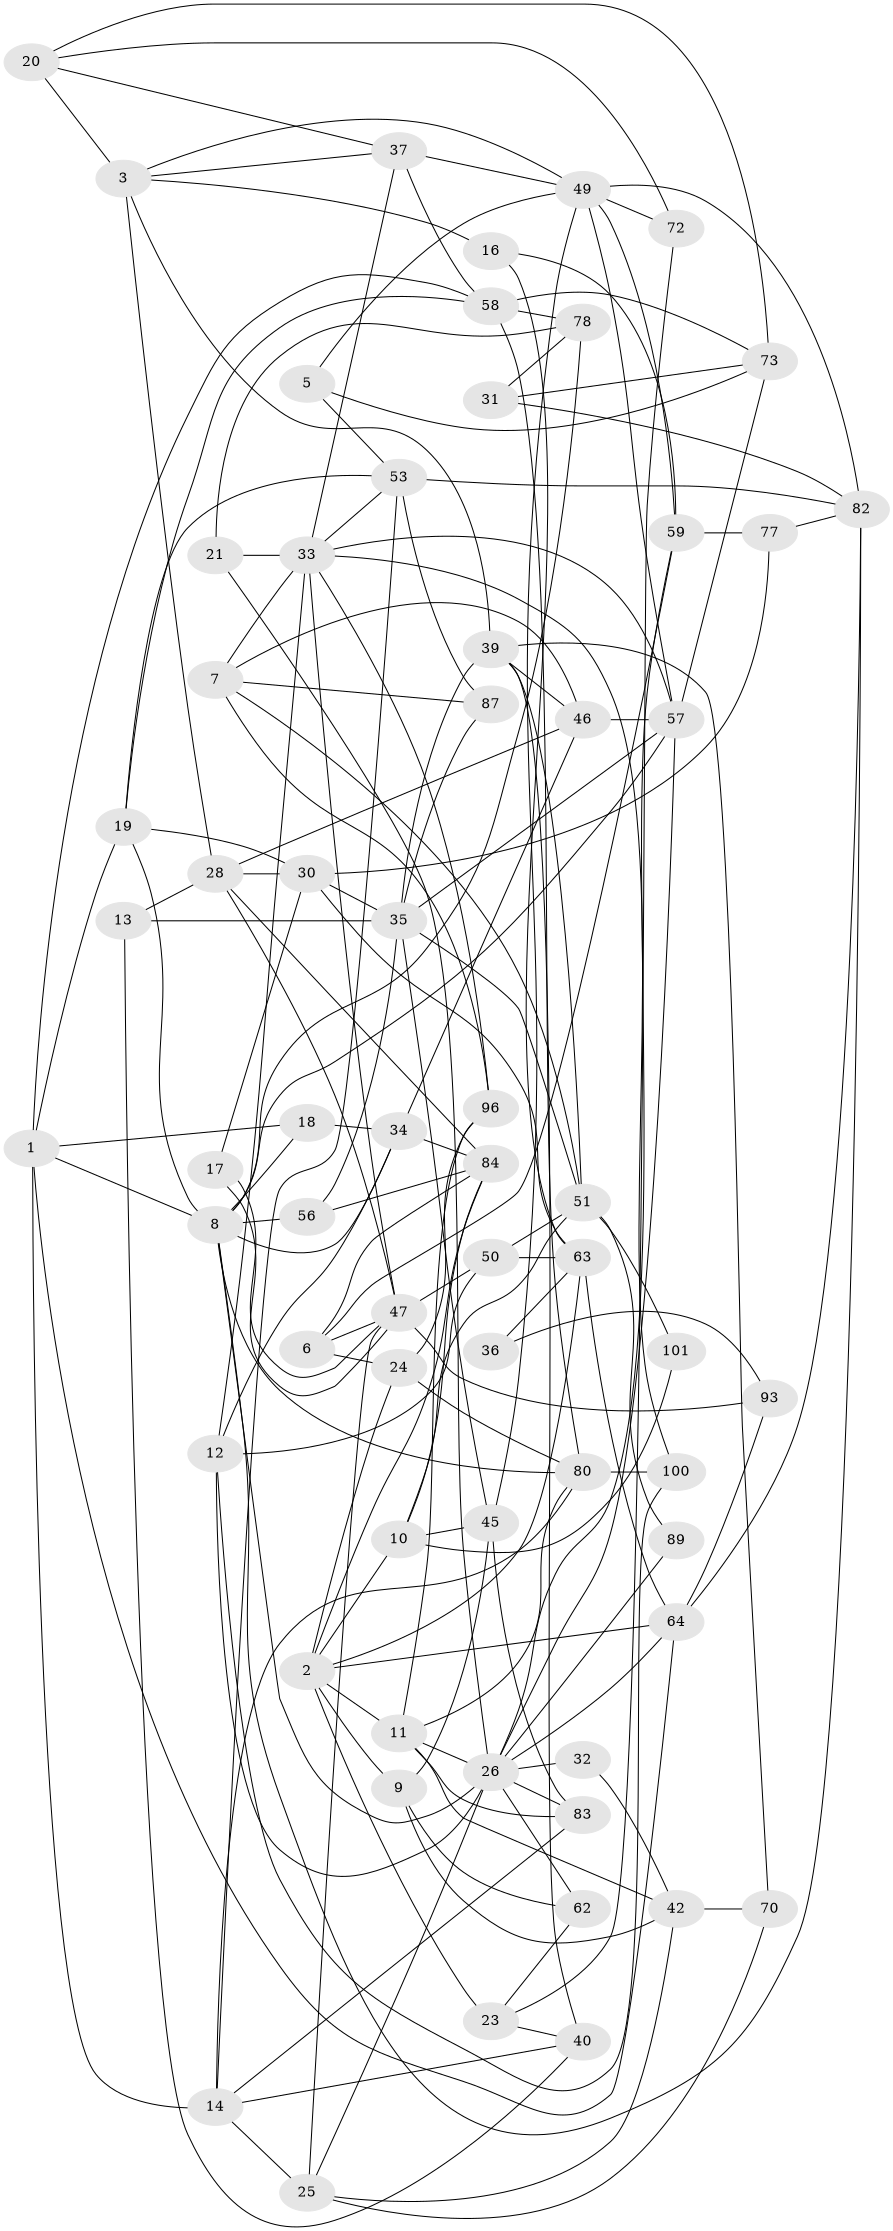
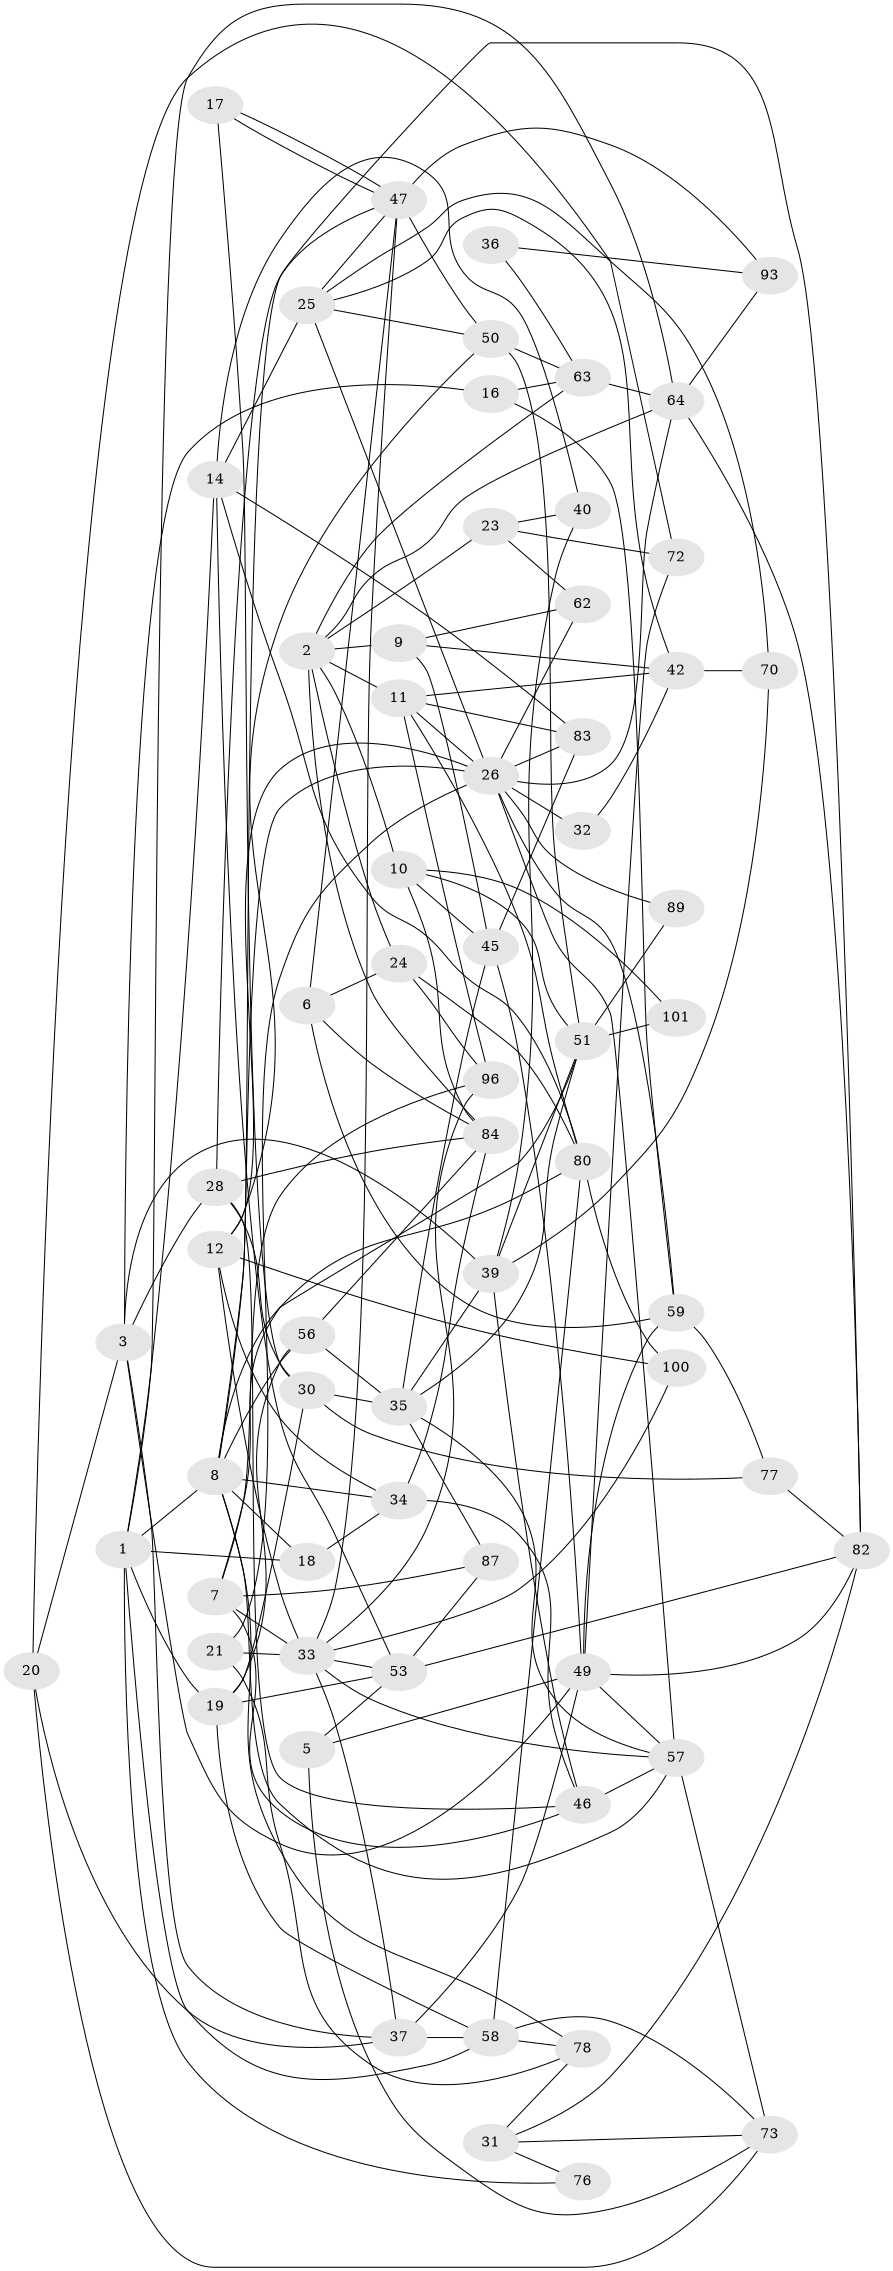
none -> (399, 322)
(124, 921) -> none
(161, 1029) -> (265, 1565)
(494, 1048) -> none
none -> (583, 2182)
